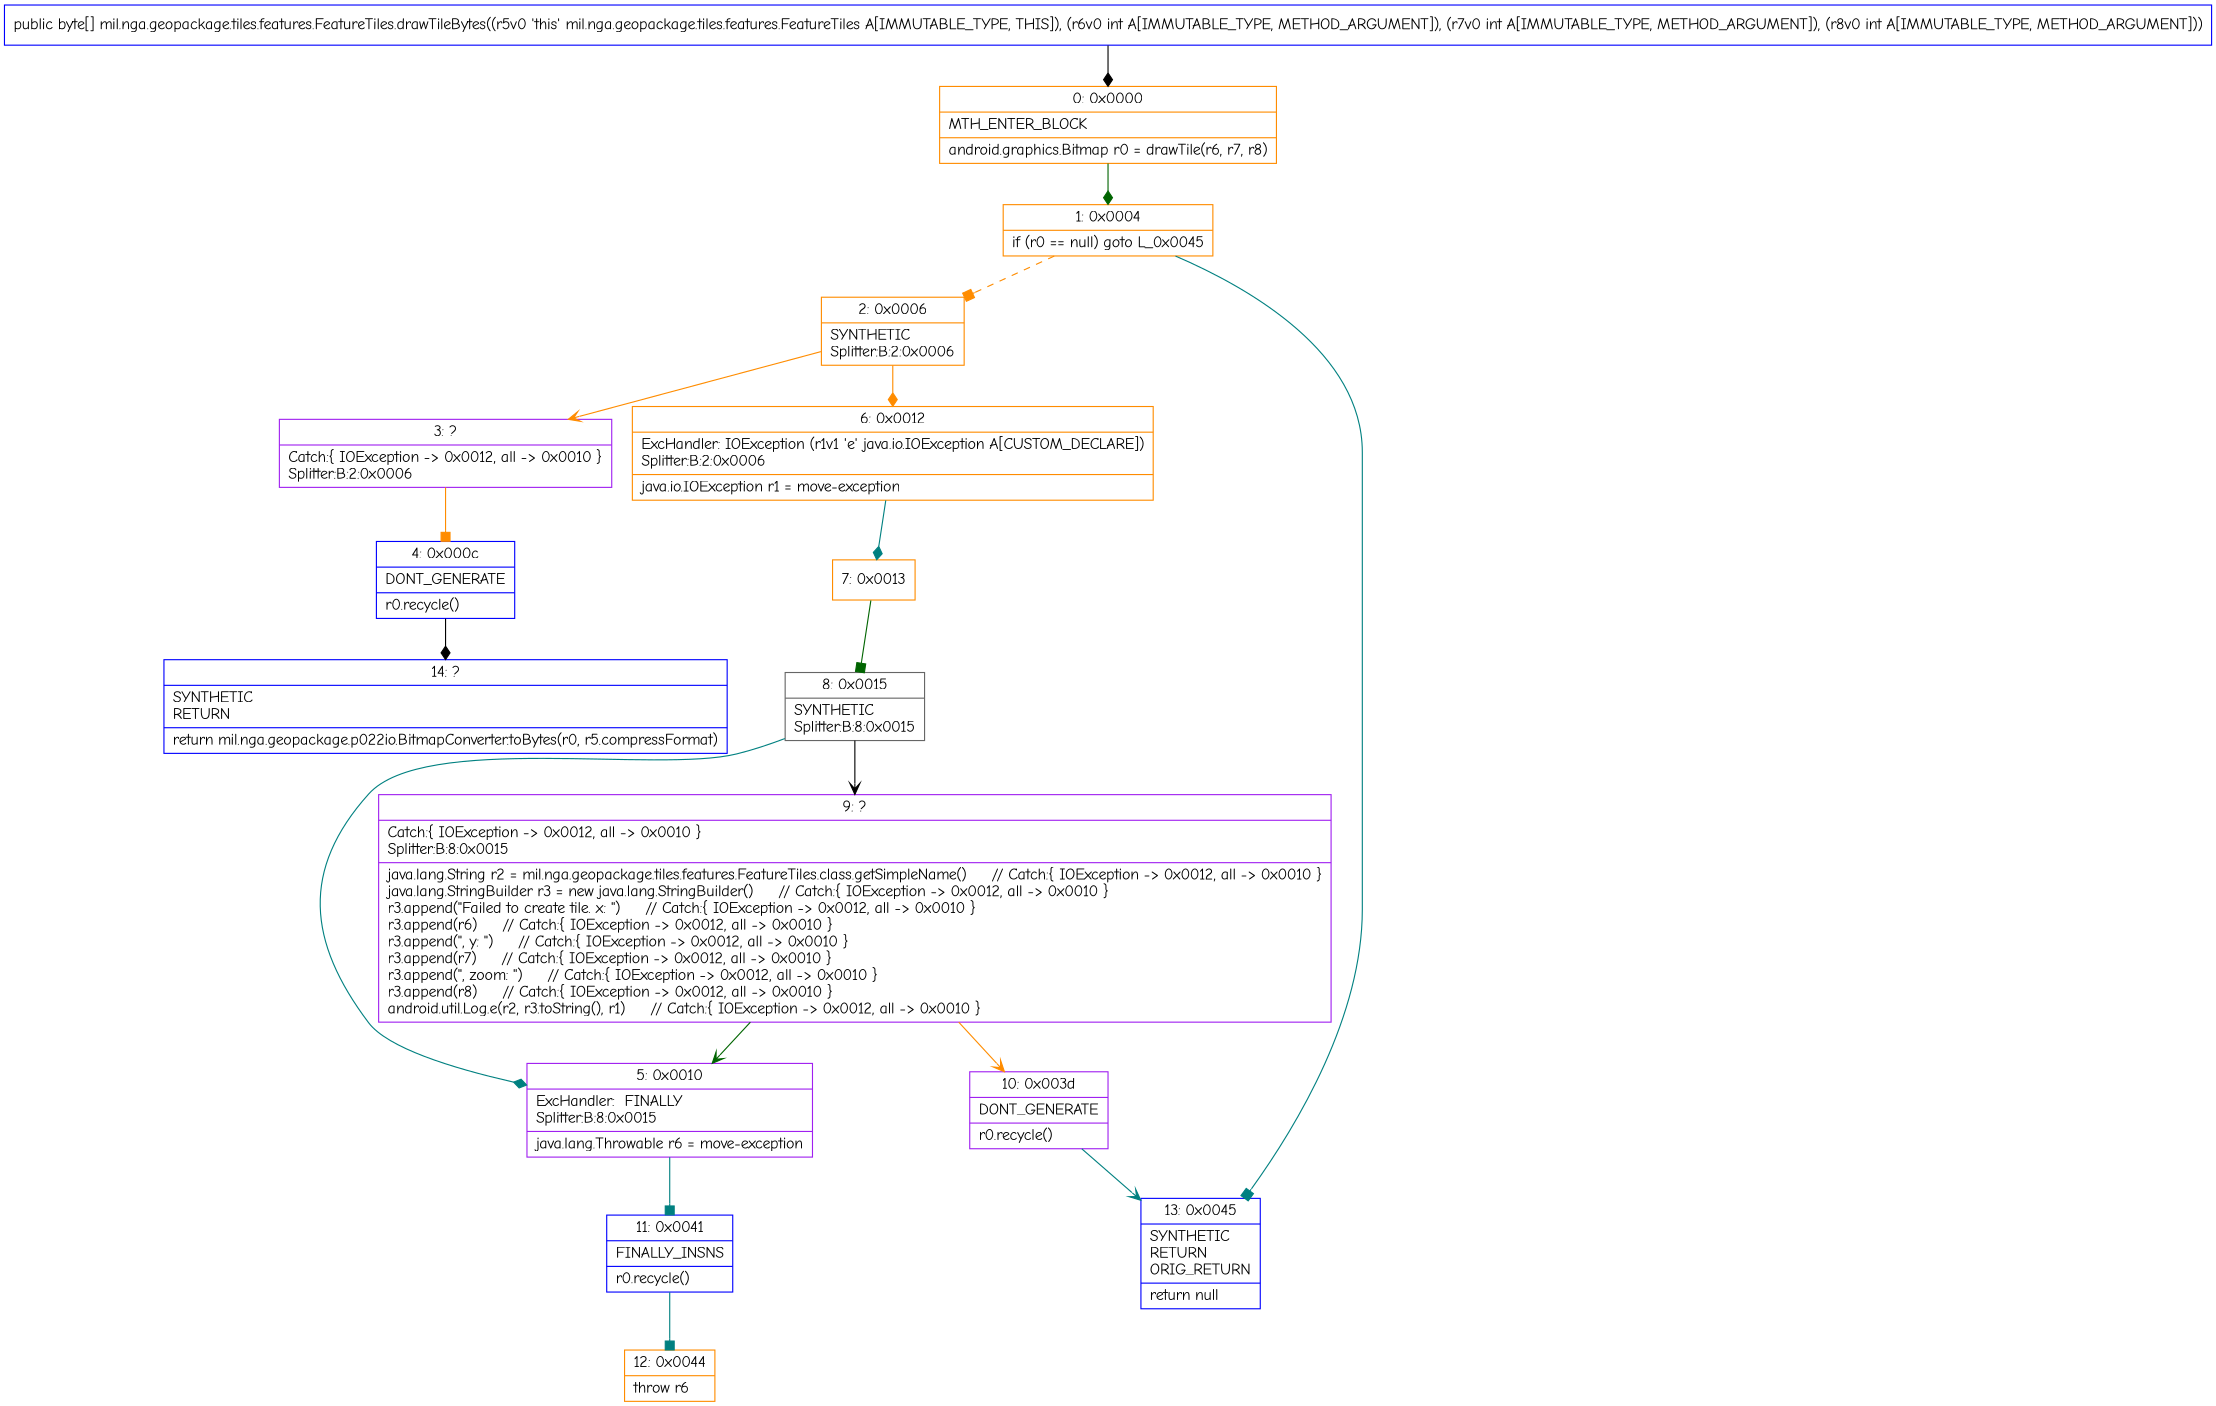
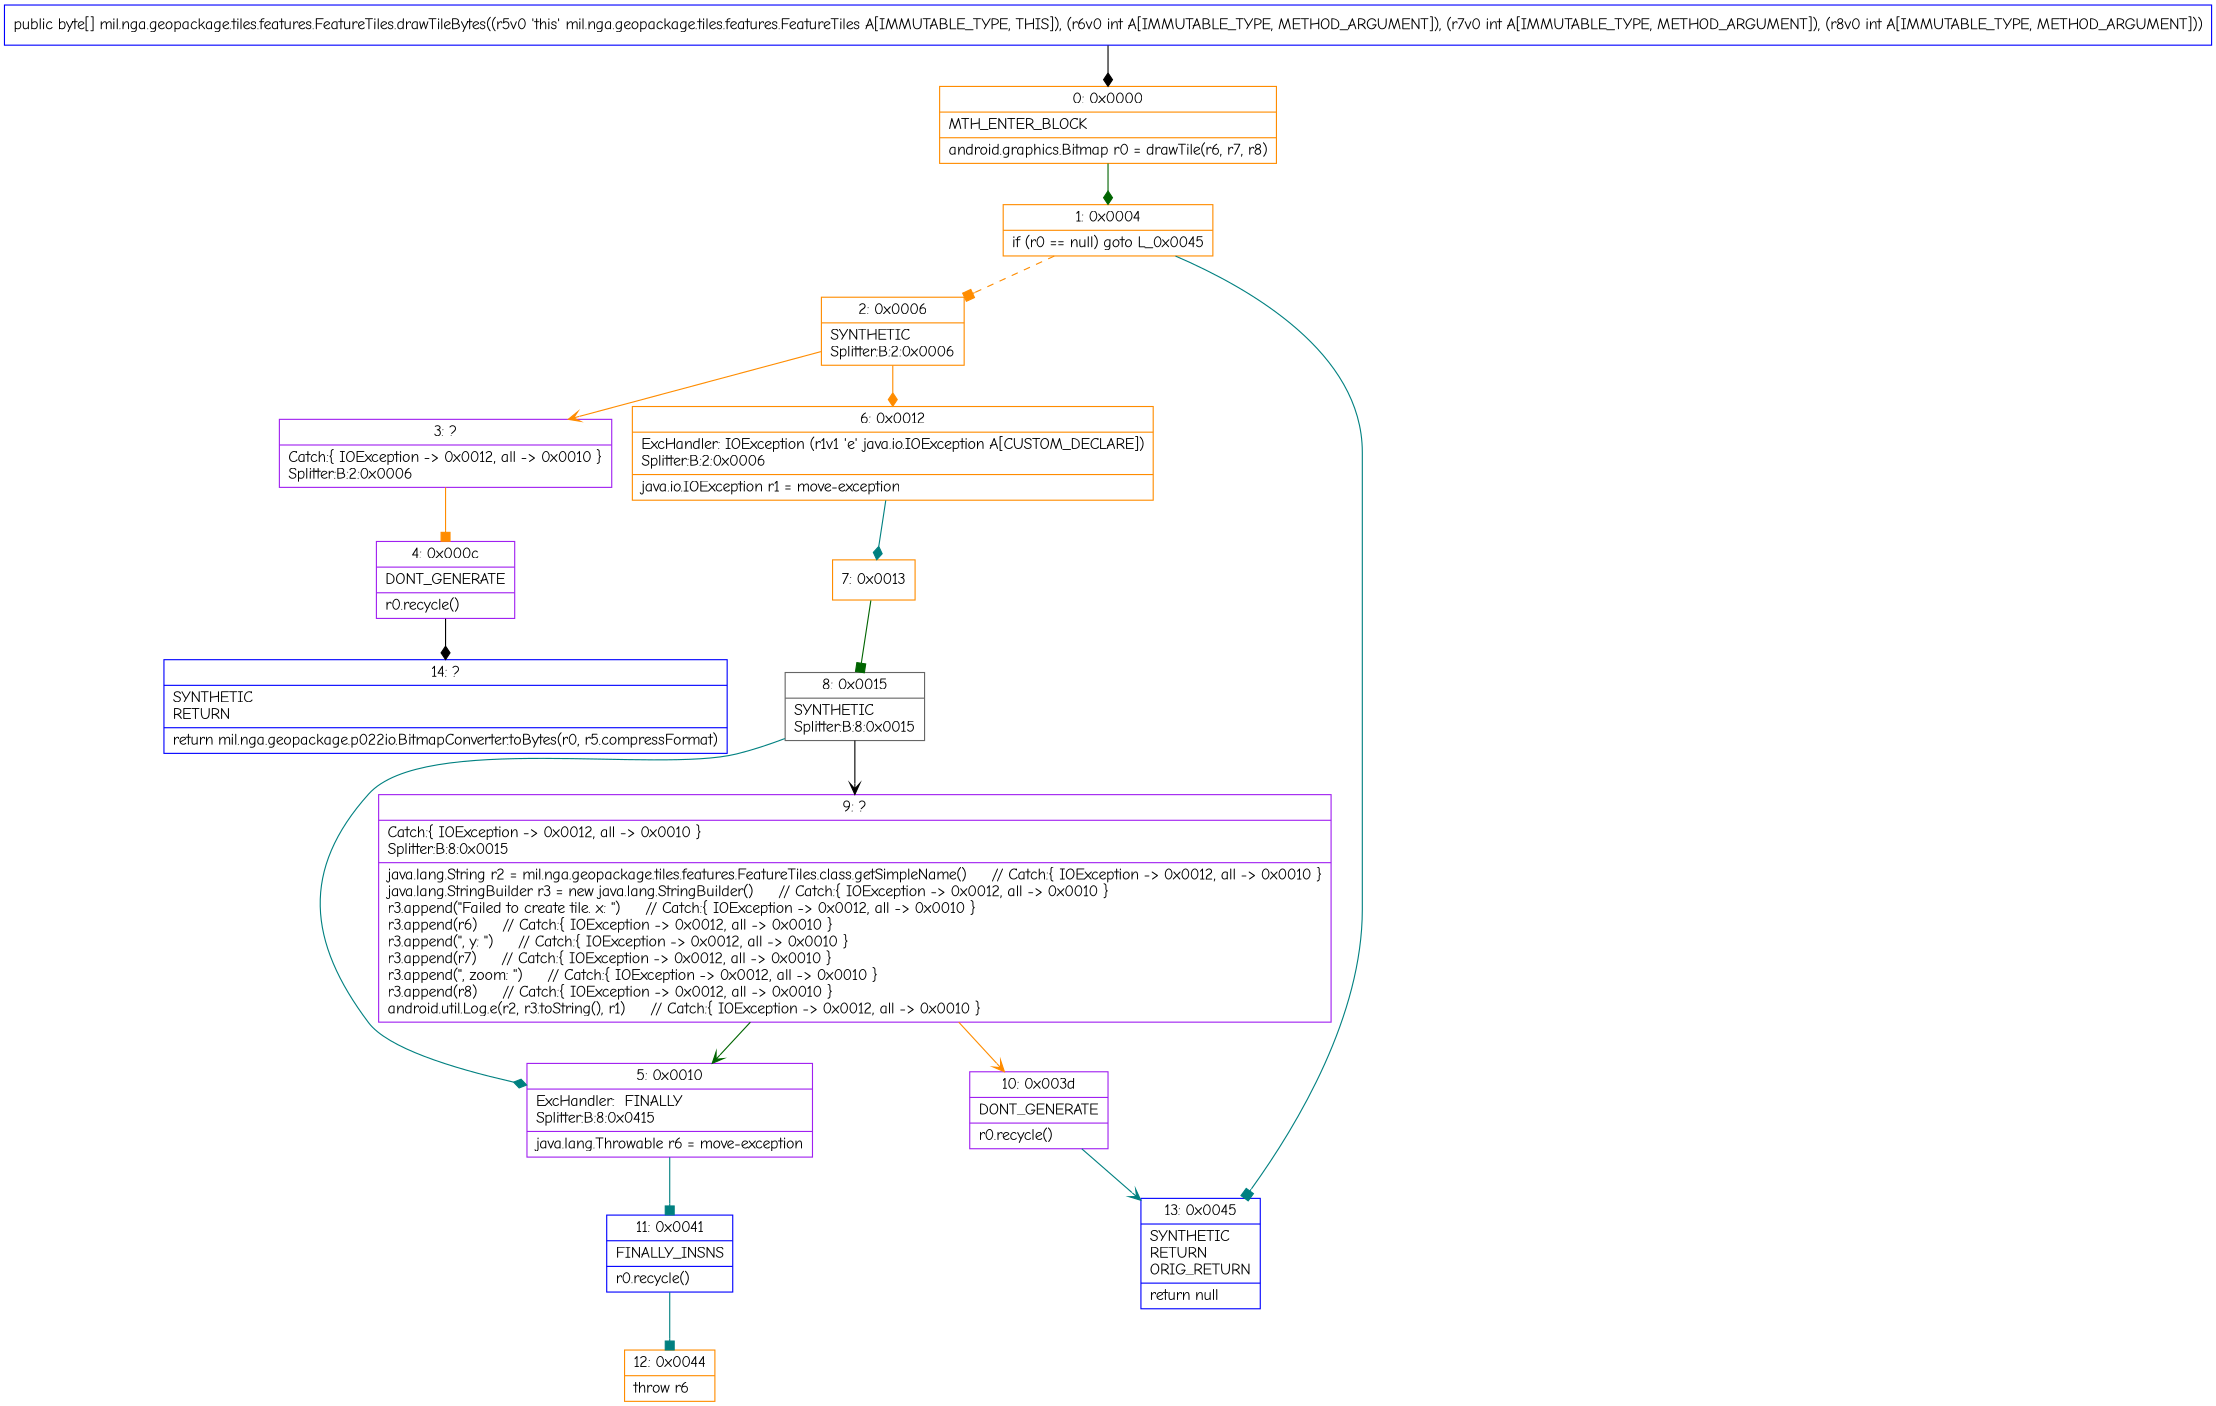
(446, 580) -> (446, 580)
(597, 1118) -> (596, 1118)
